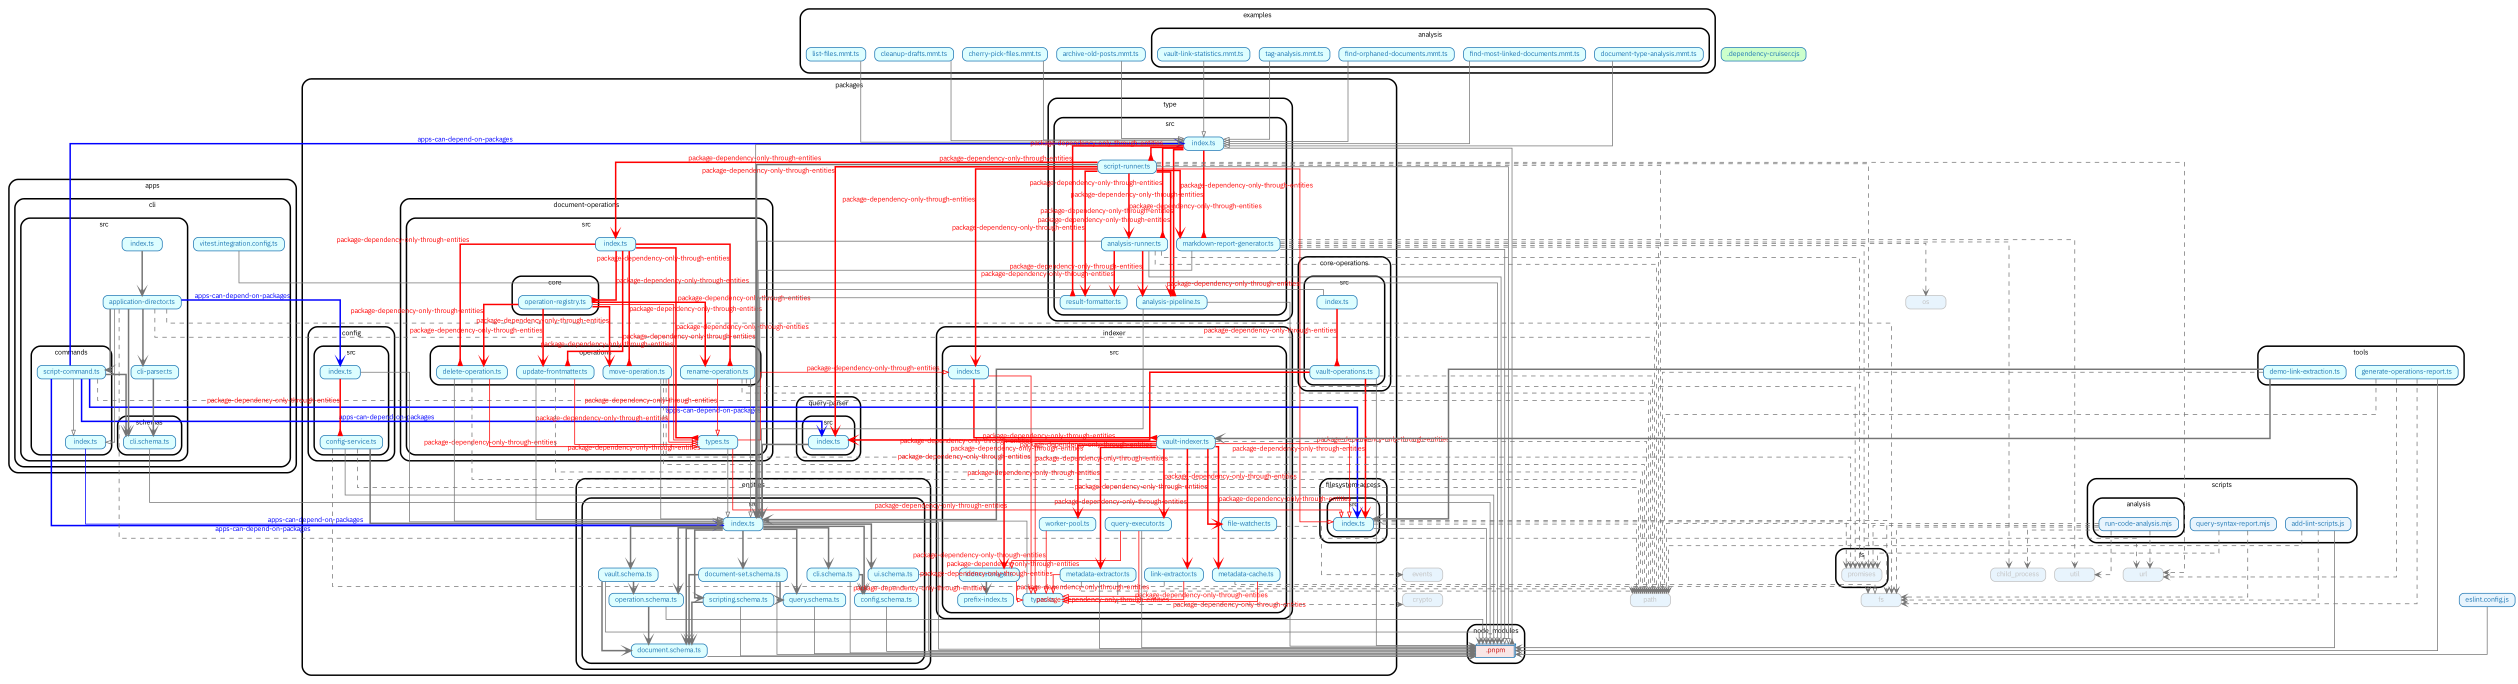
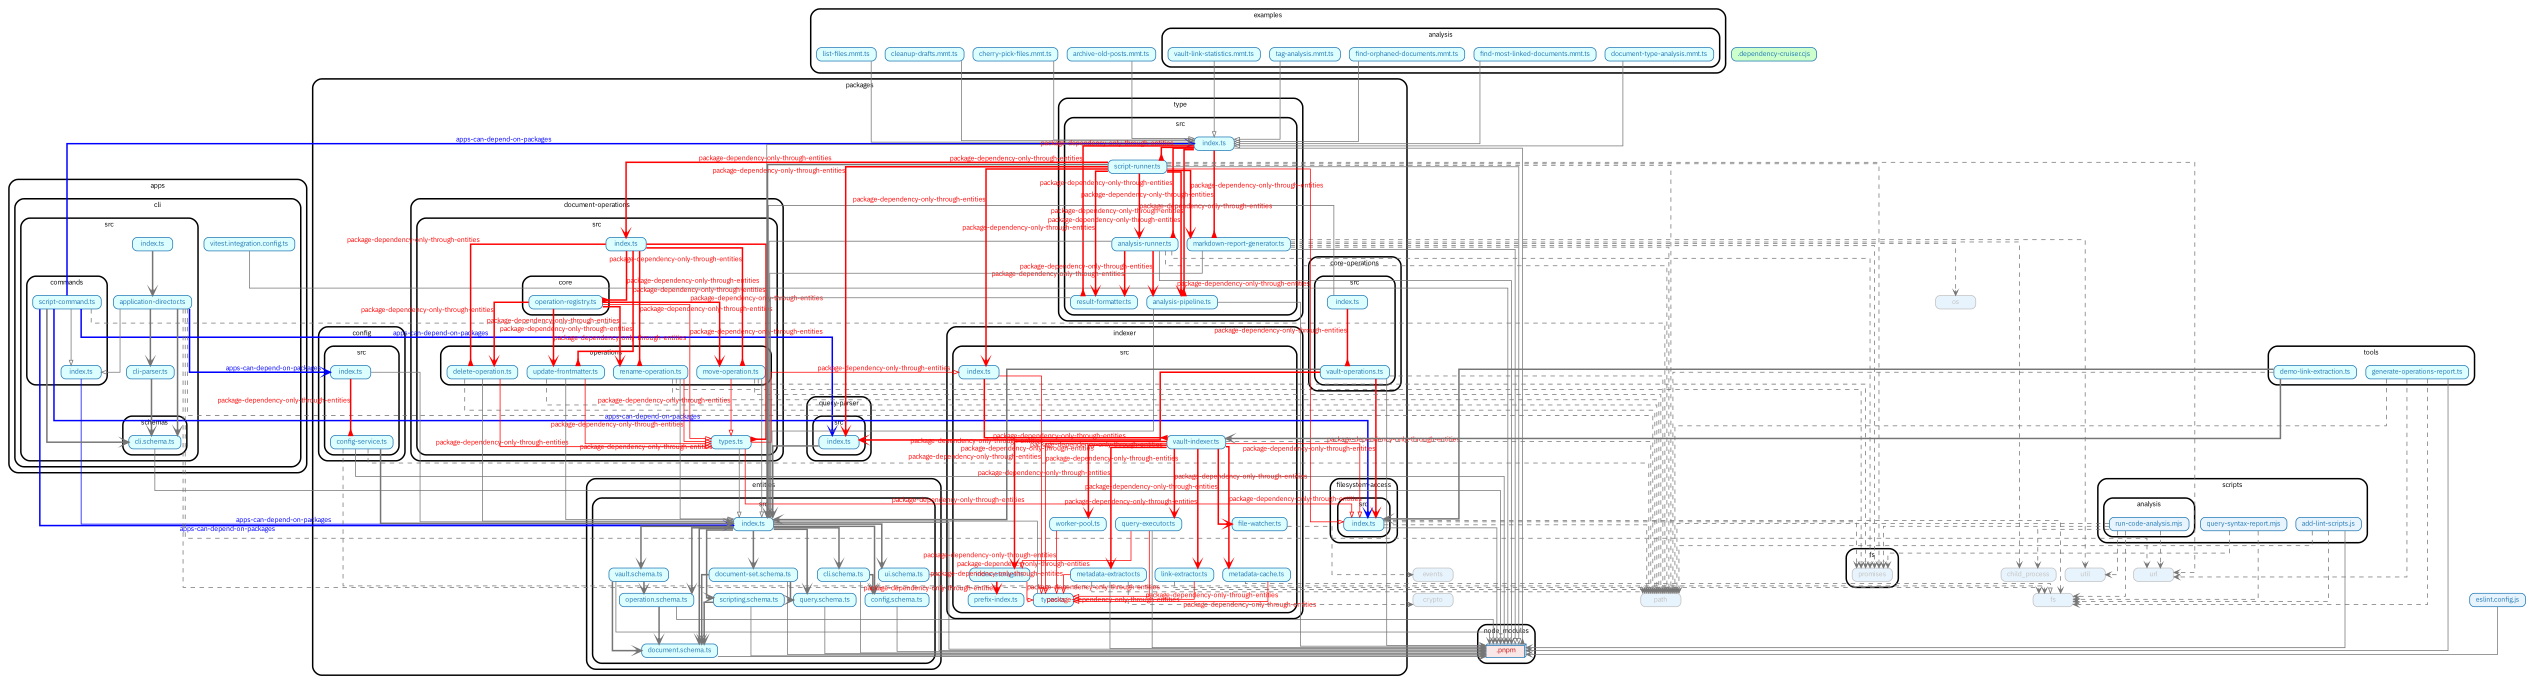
(110, 340) -> none
(986, 585) -> (997, 585)
